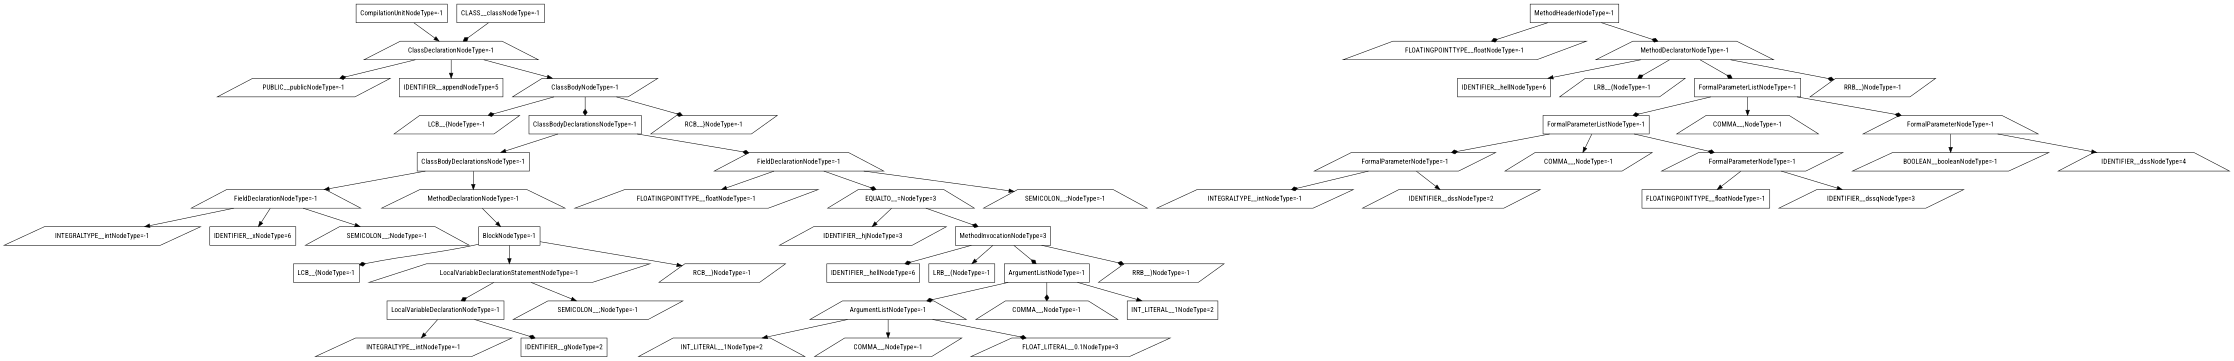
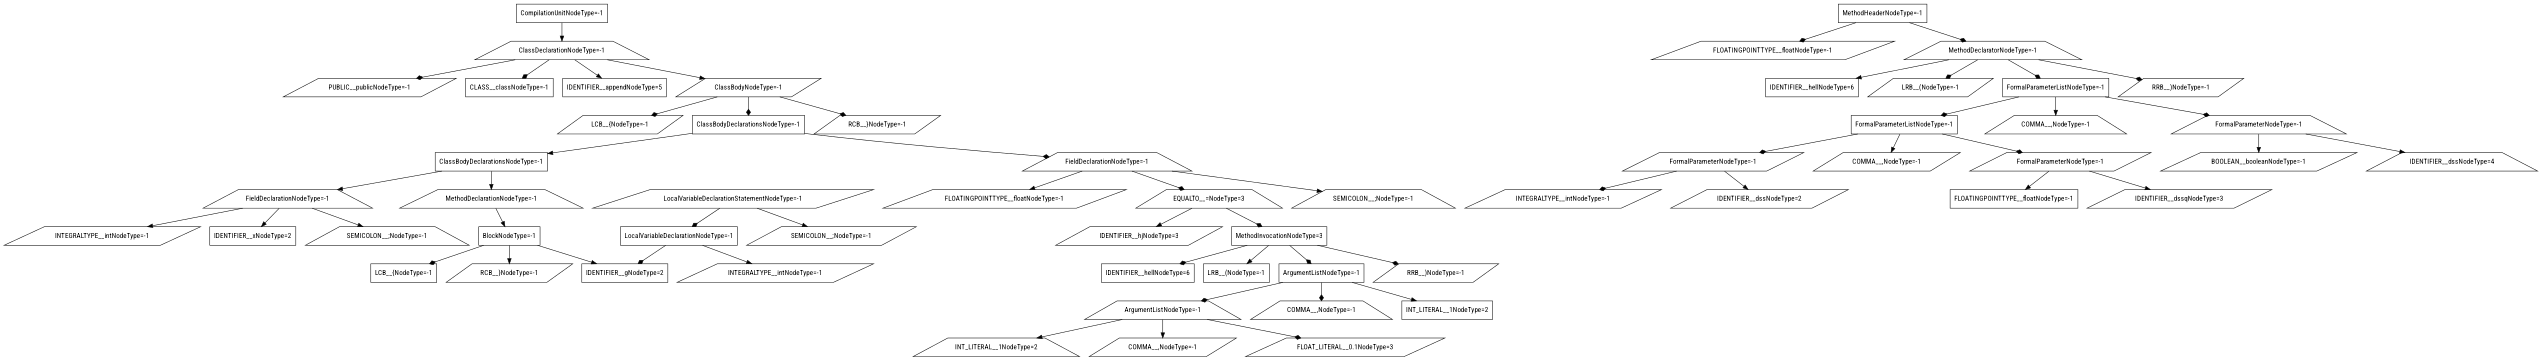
(478, 30) -> (538, 67)
(253, 236) -> (253, 236)
(509, 252) -> (565, 254)
